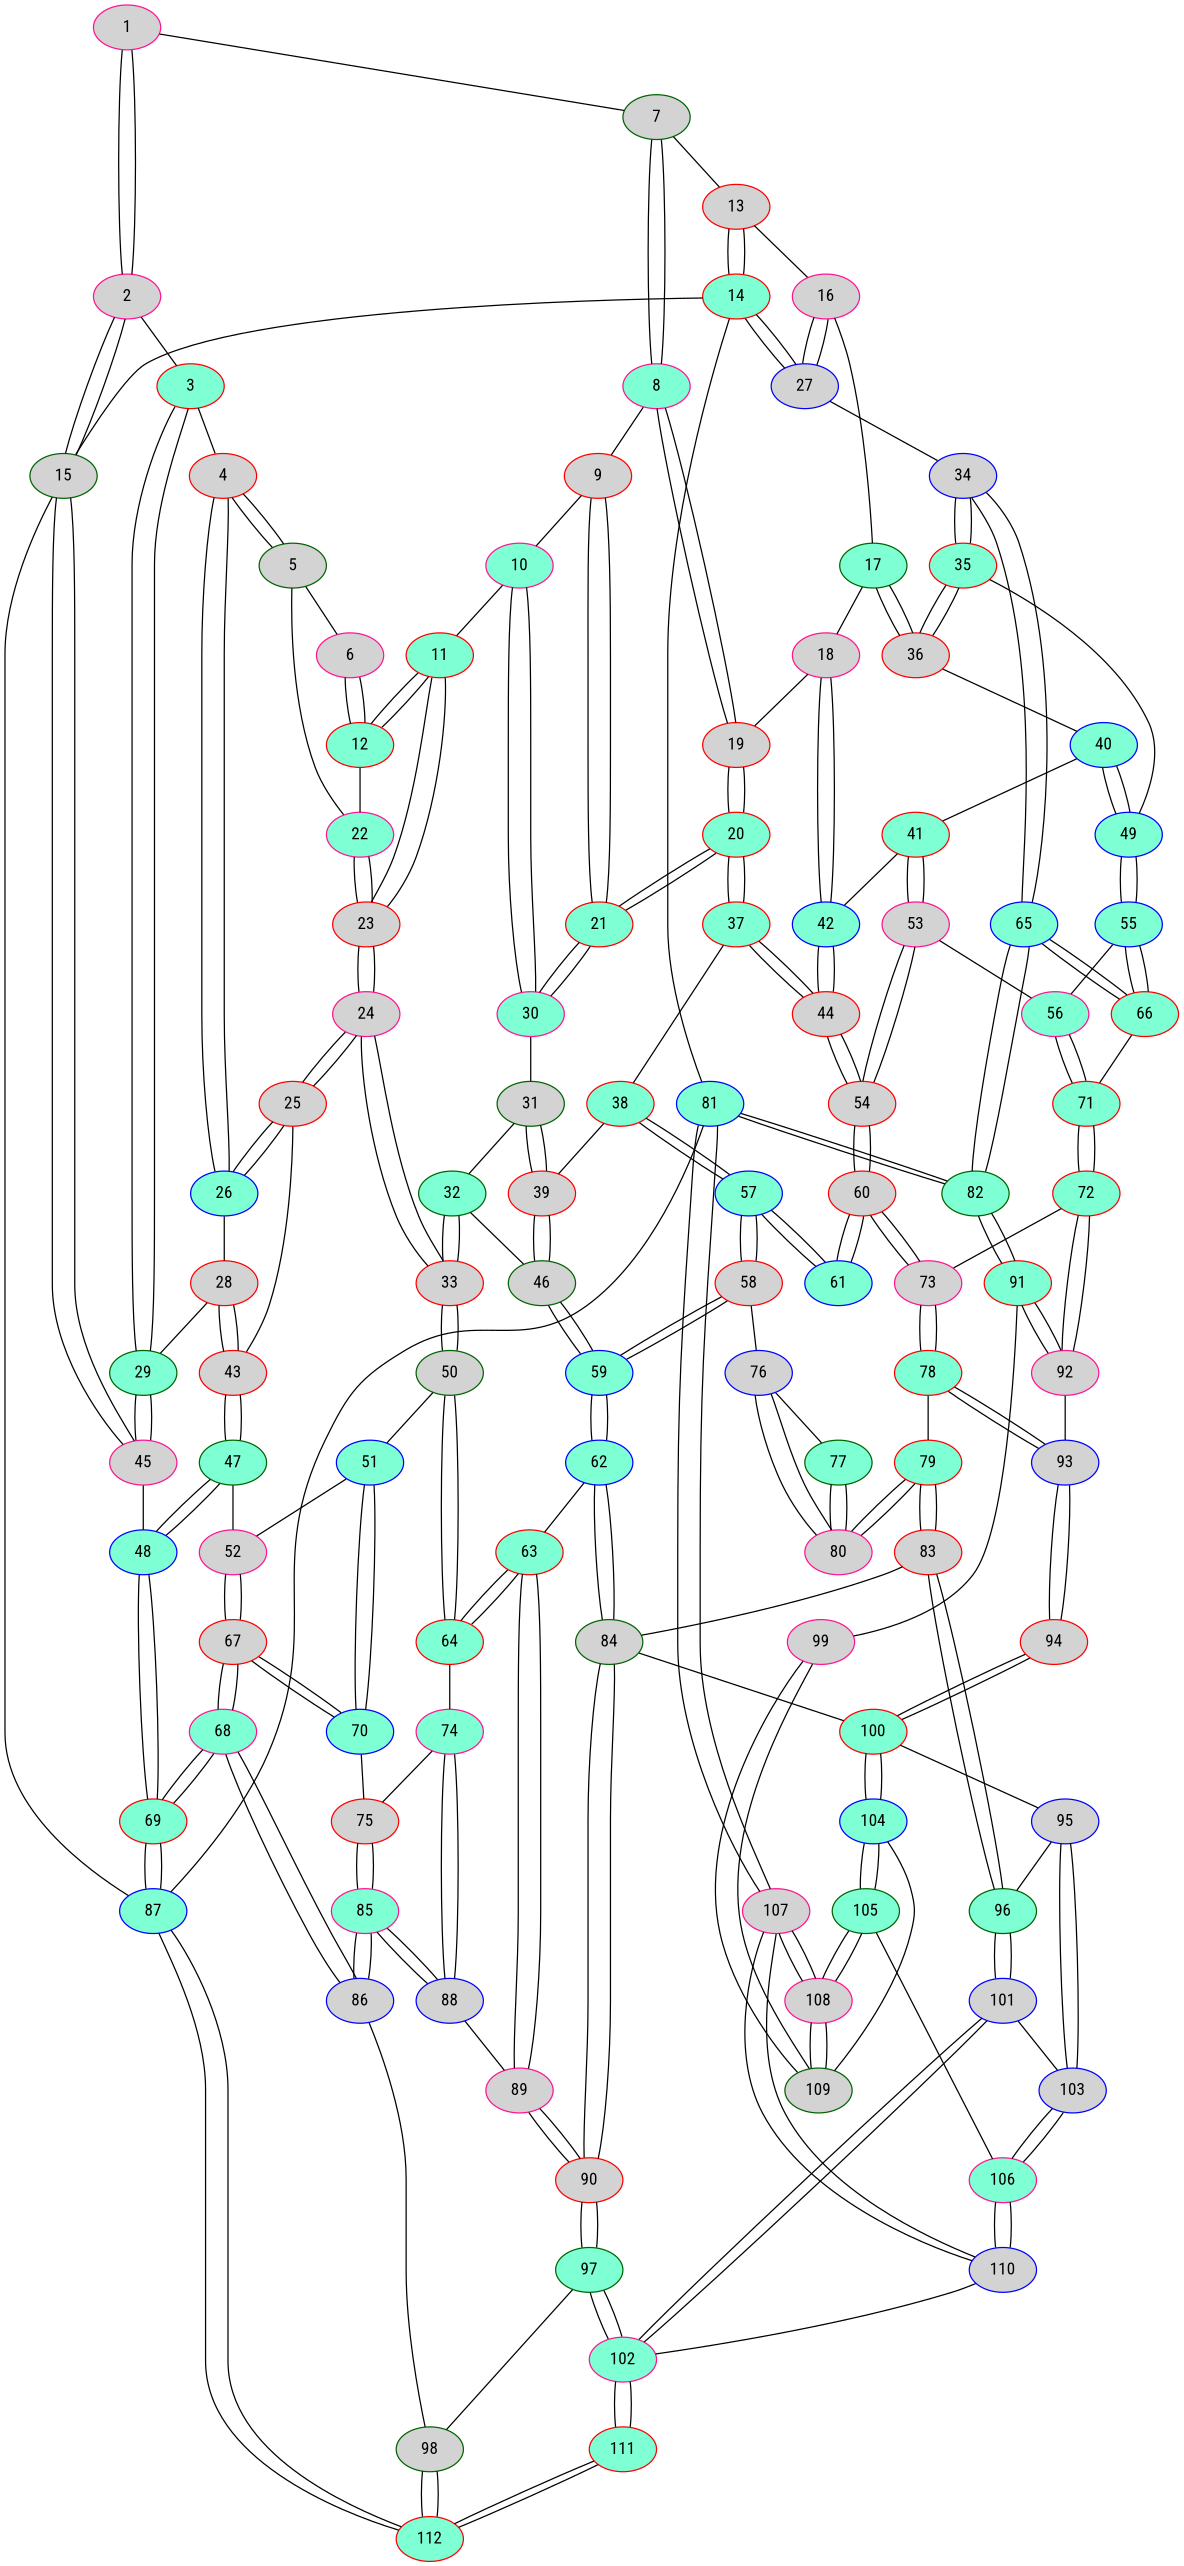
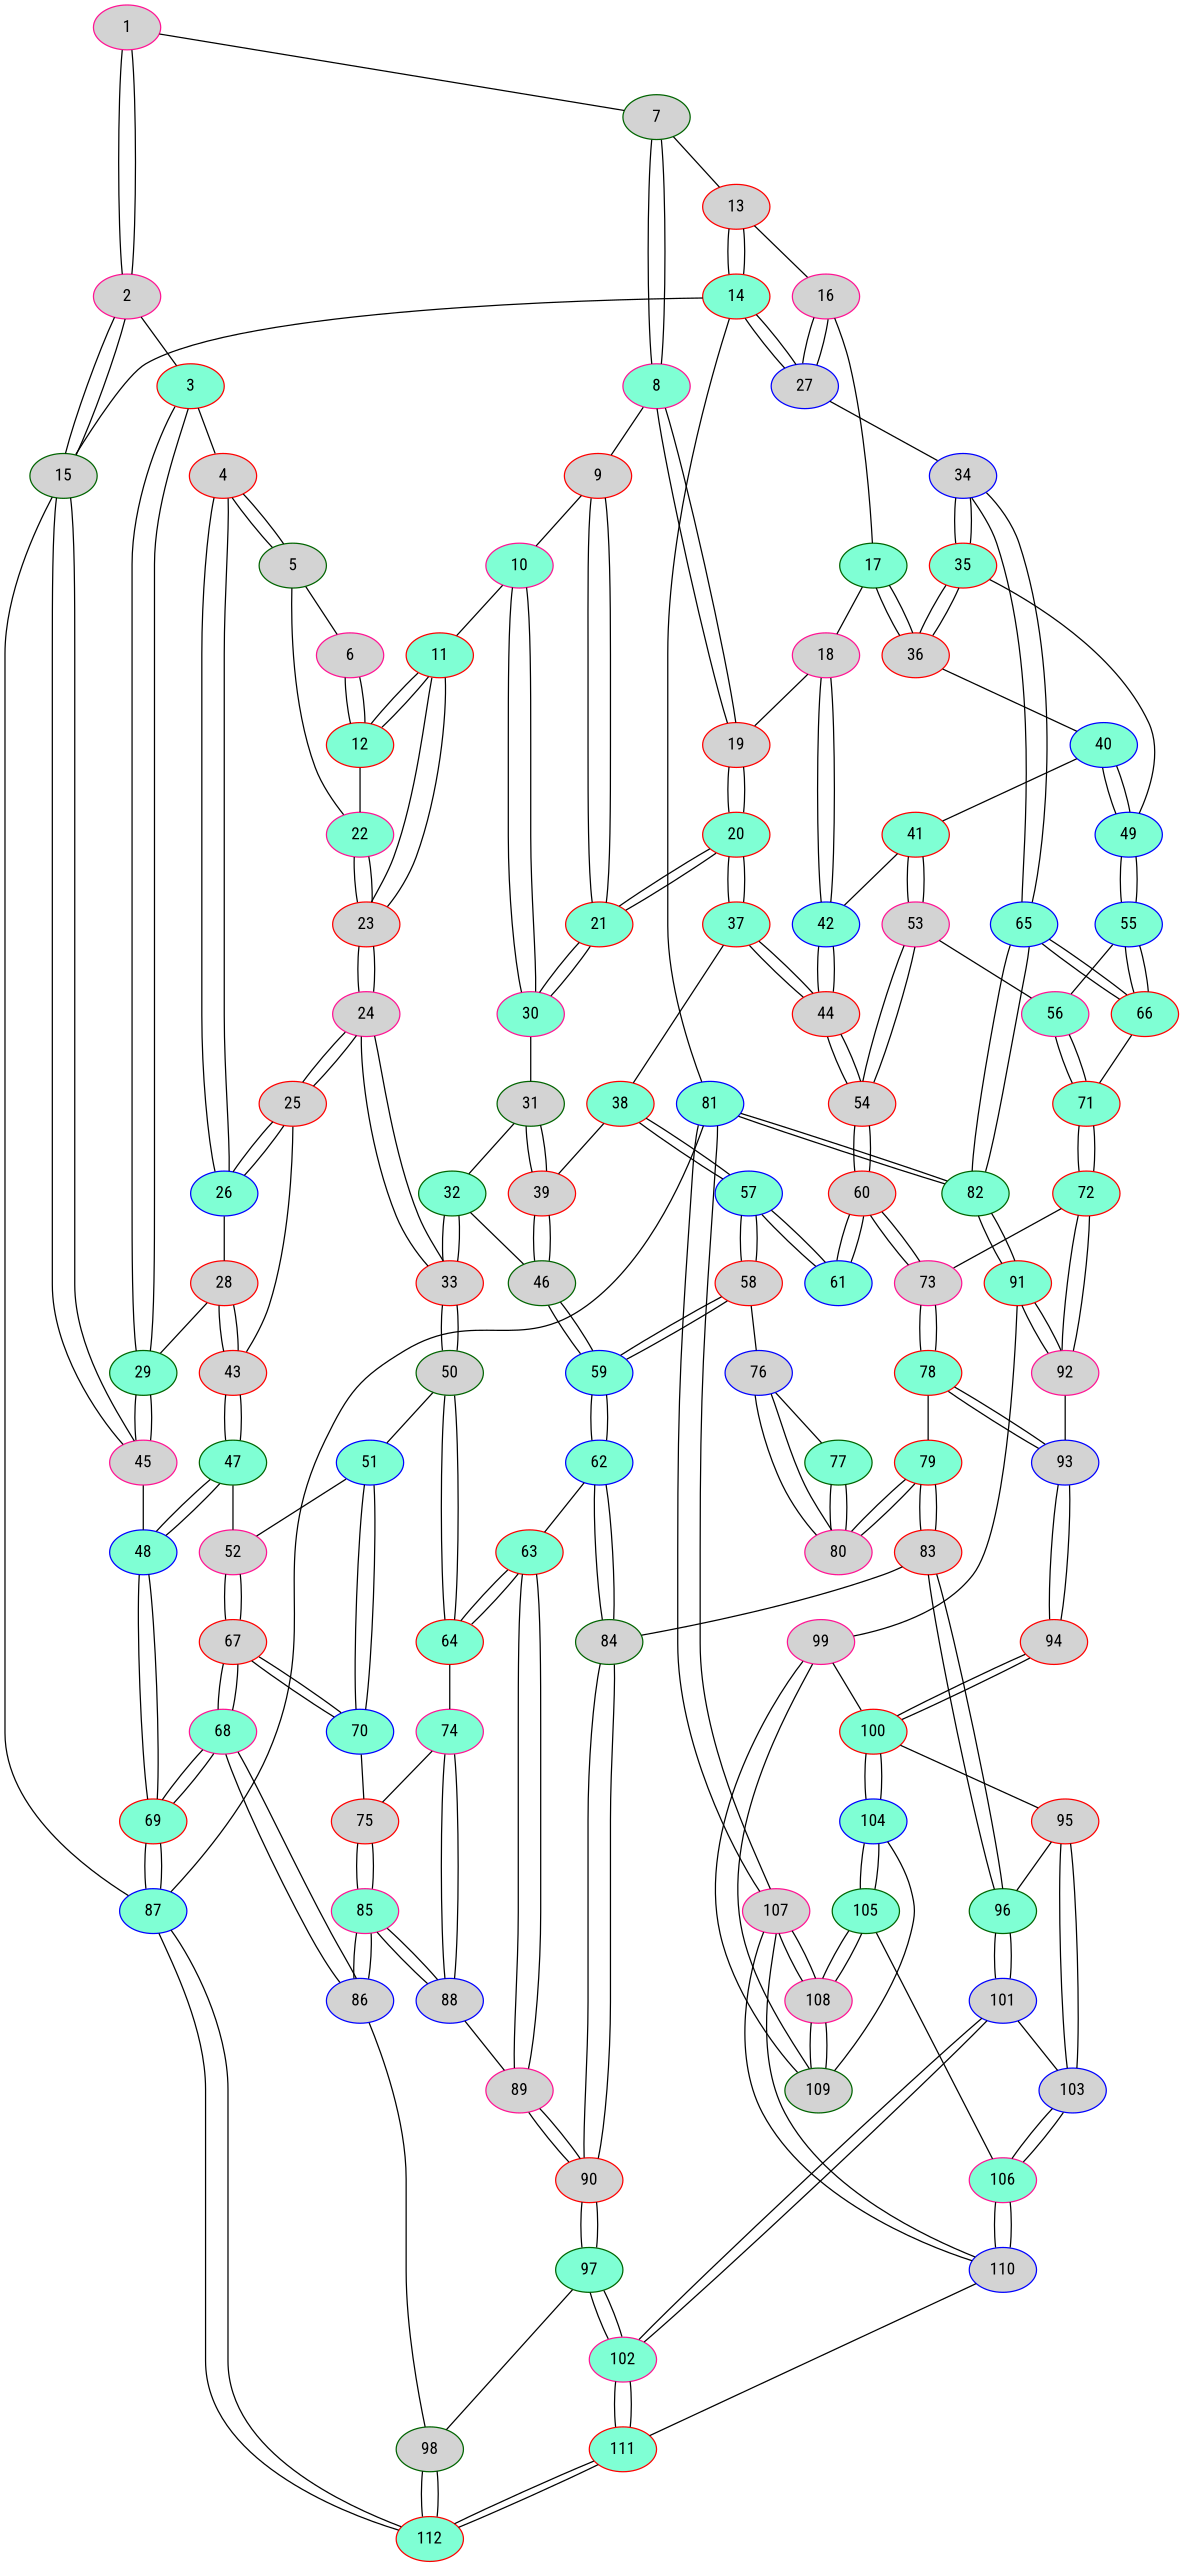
(741, 1687) -> (847, 1687)
(1065, 1821) -> (1065, 1821)
(817, 2326) -> (813, 2360)
